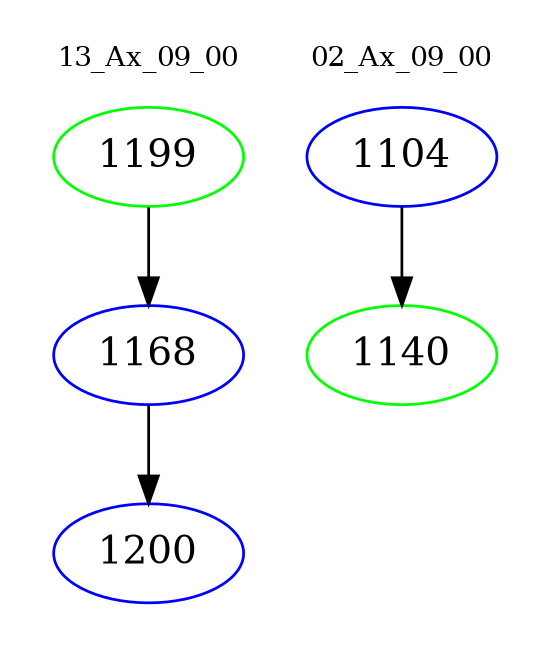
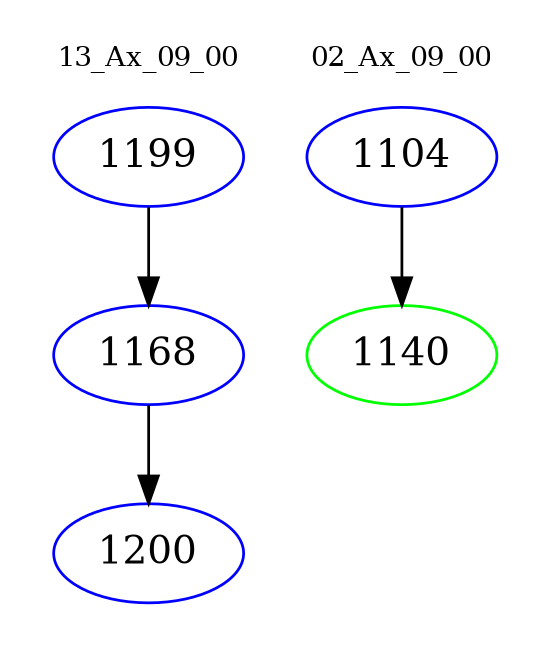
(149, 157) -> (149, 157)
